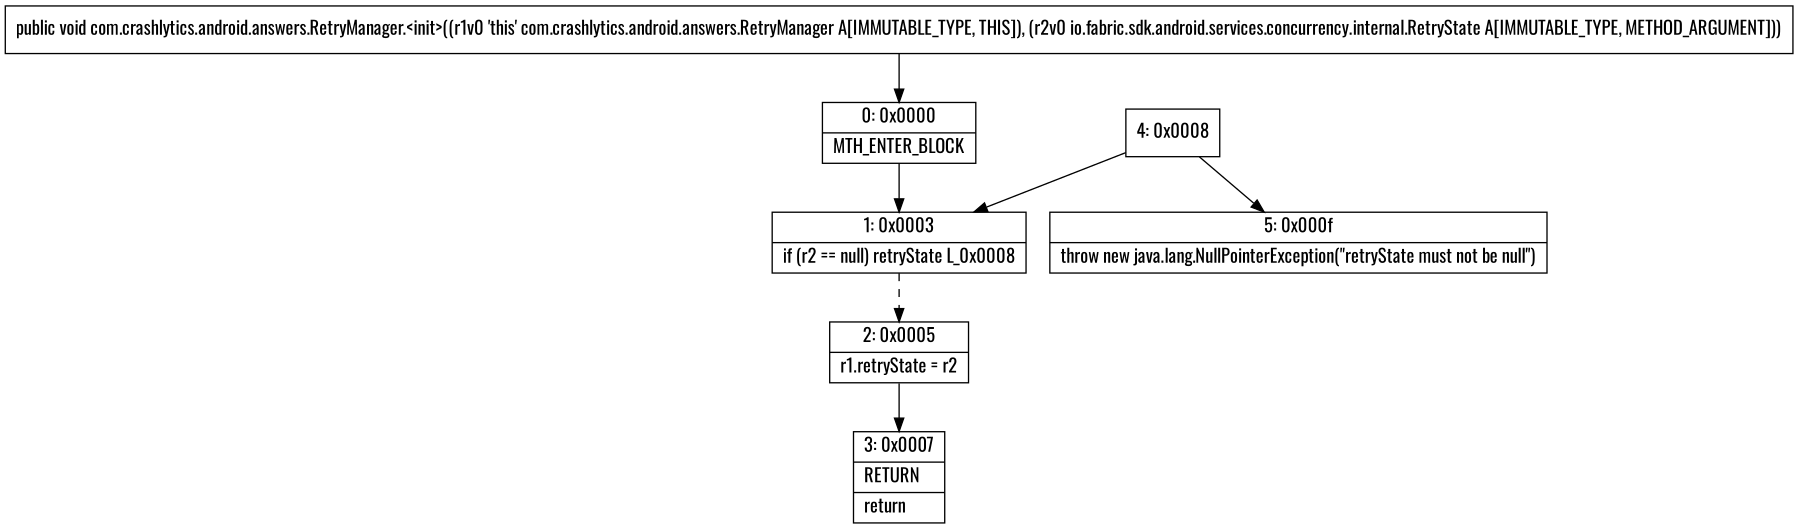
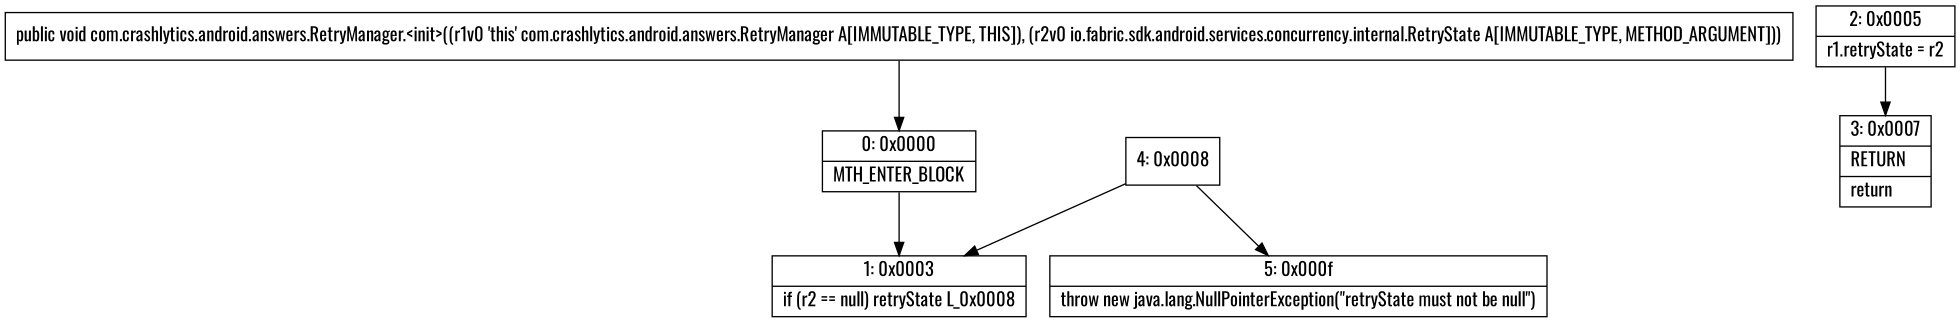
(899, 291) -> none
